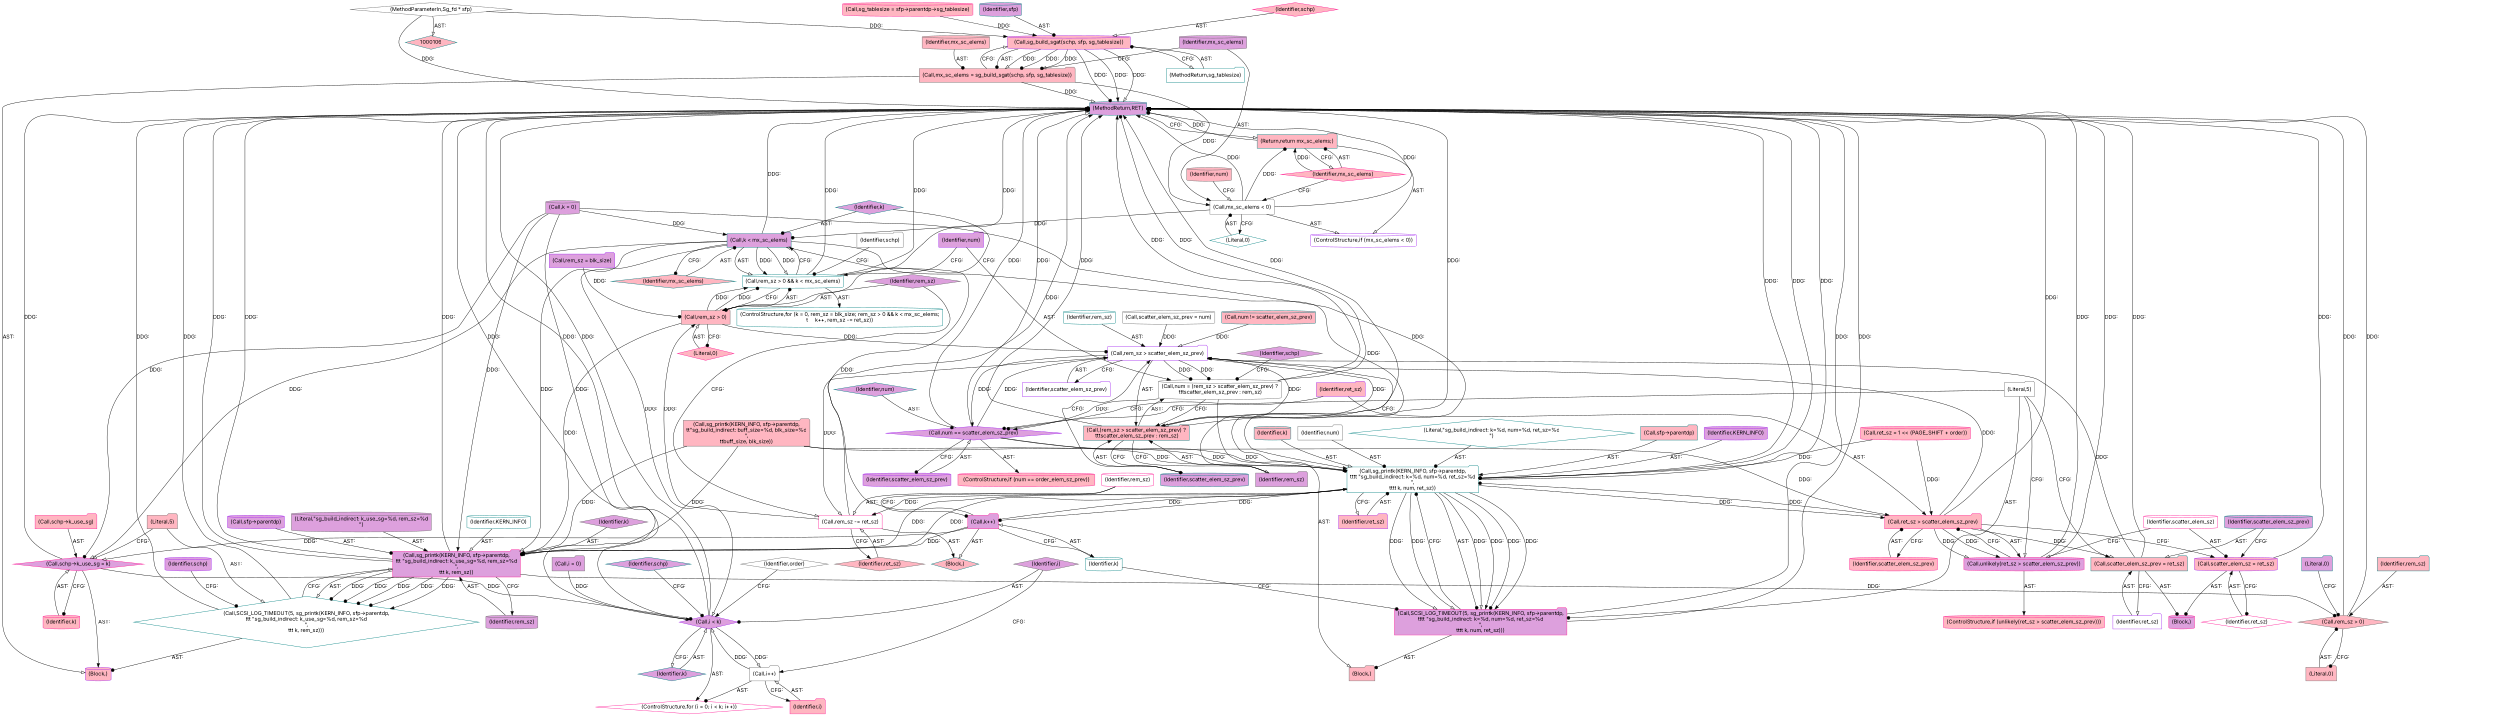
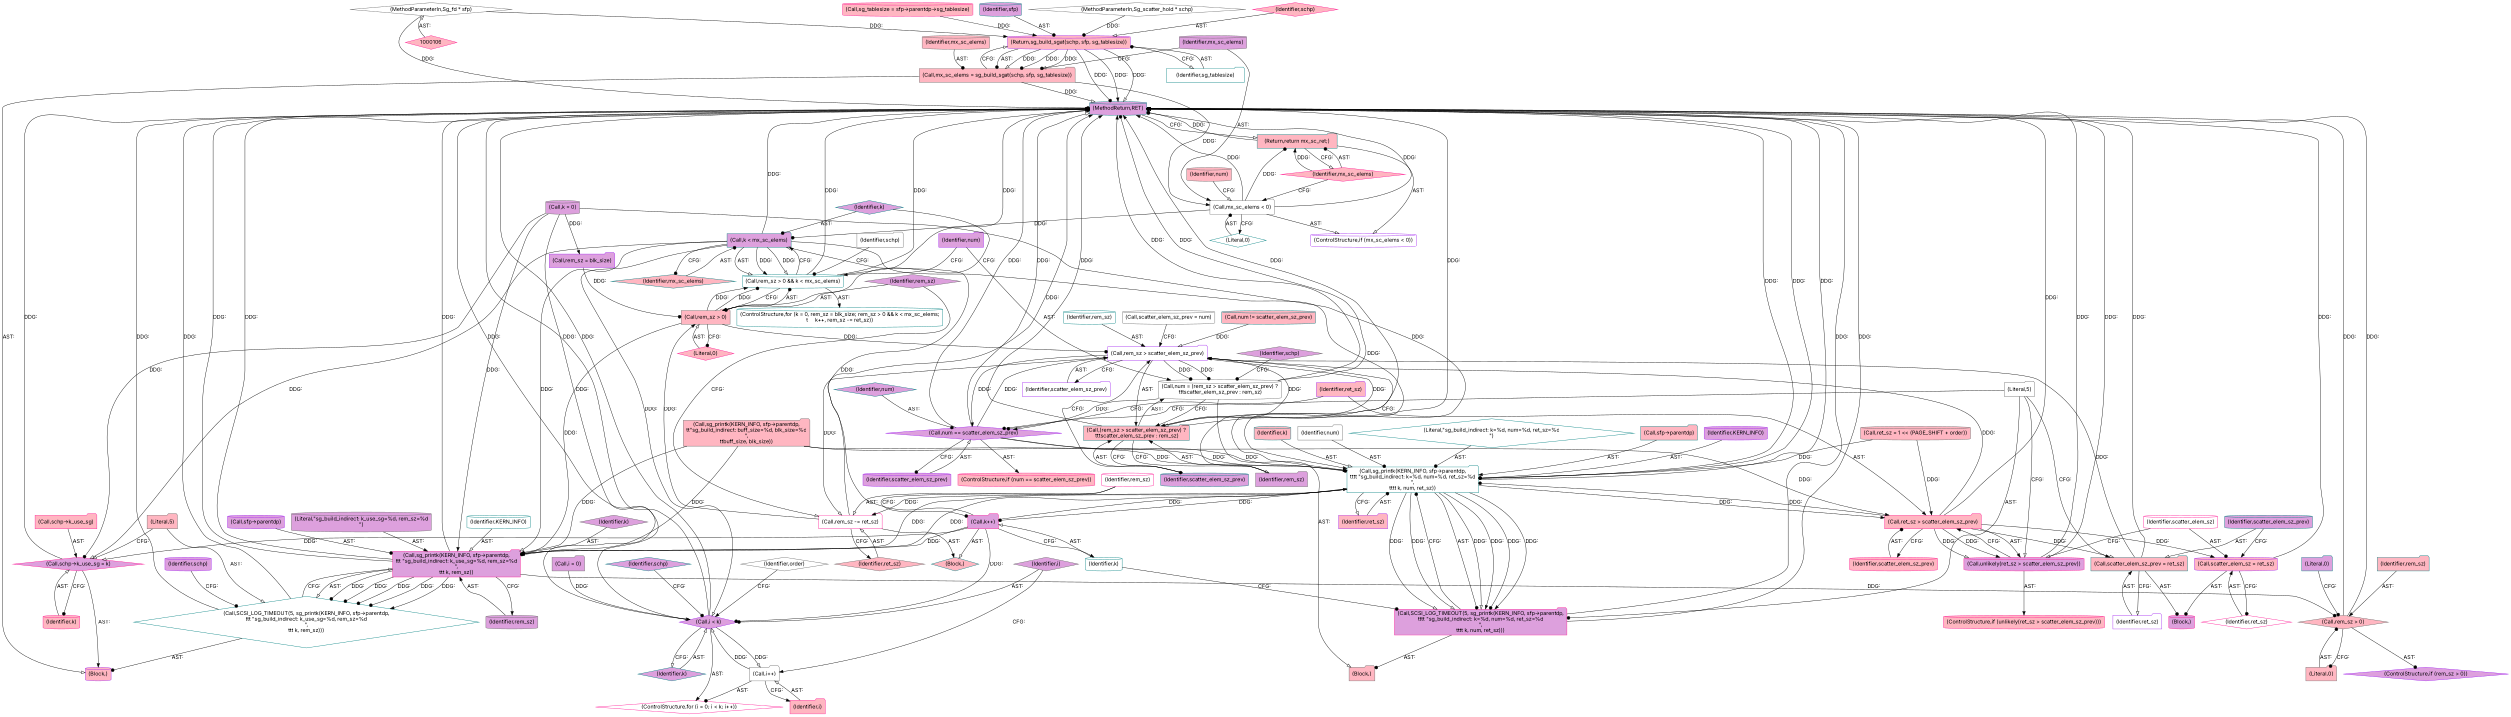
none -> (1137, 9)
(434, 24) -> (419, 29)
(431, 42) -> (431, 42)
(1069, 42) -> (1069, 42)
(1205, 75) -> (1205, 75)
(1297, 141) -> (1297, 141)
(651, 222) -> (572, 232)
(1170, 337) -> (1170, 337)
(1916, 433) -> (1916, 433)
(1026, 480) -> (1026, 480)
(2164, 542) -> (2164, 542)
(1986, 543) -> (1986, 543)
(397, 578) -> (888, 609)
none -> (2426, 674)
